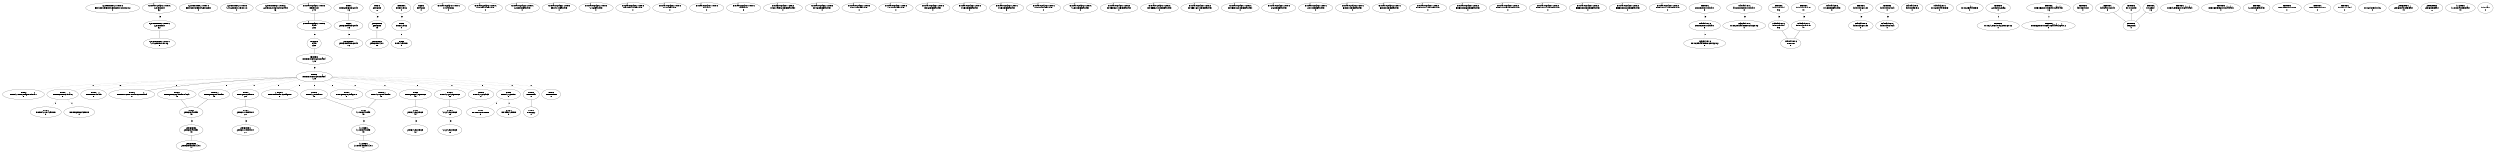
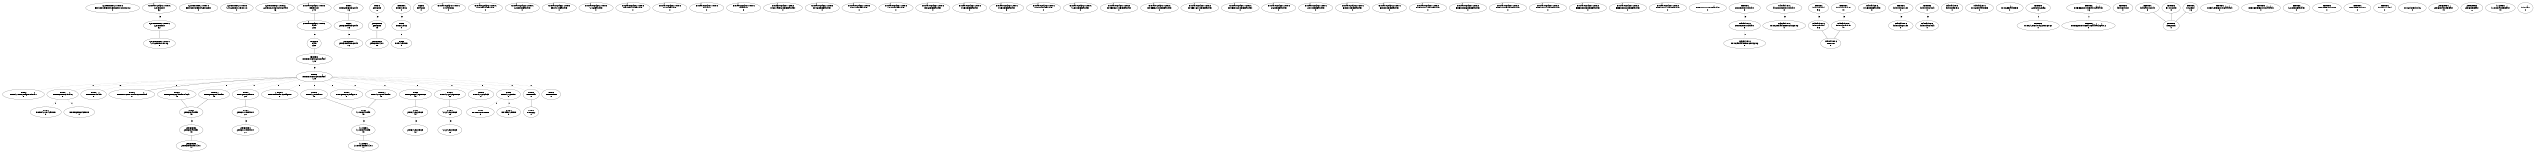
none -> (1708, 8)
